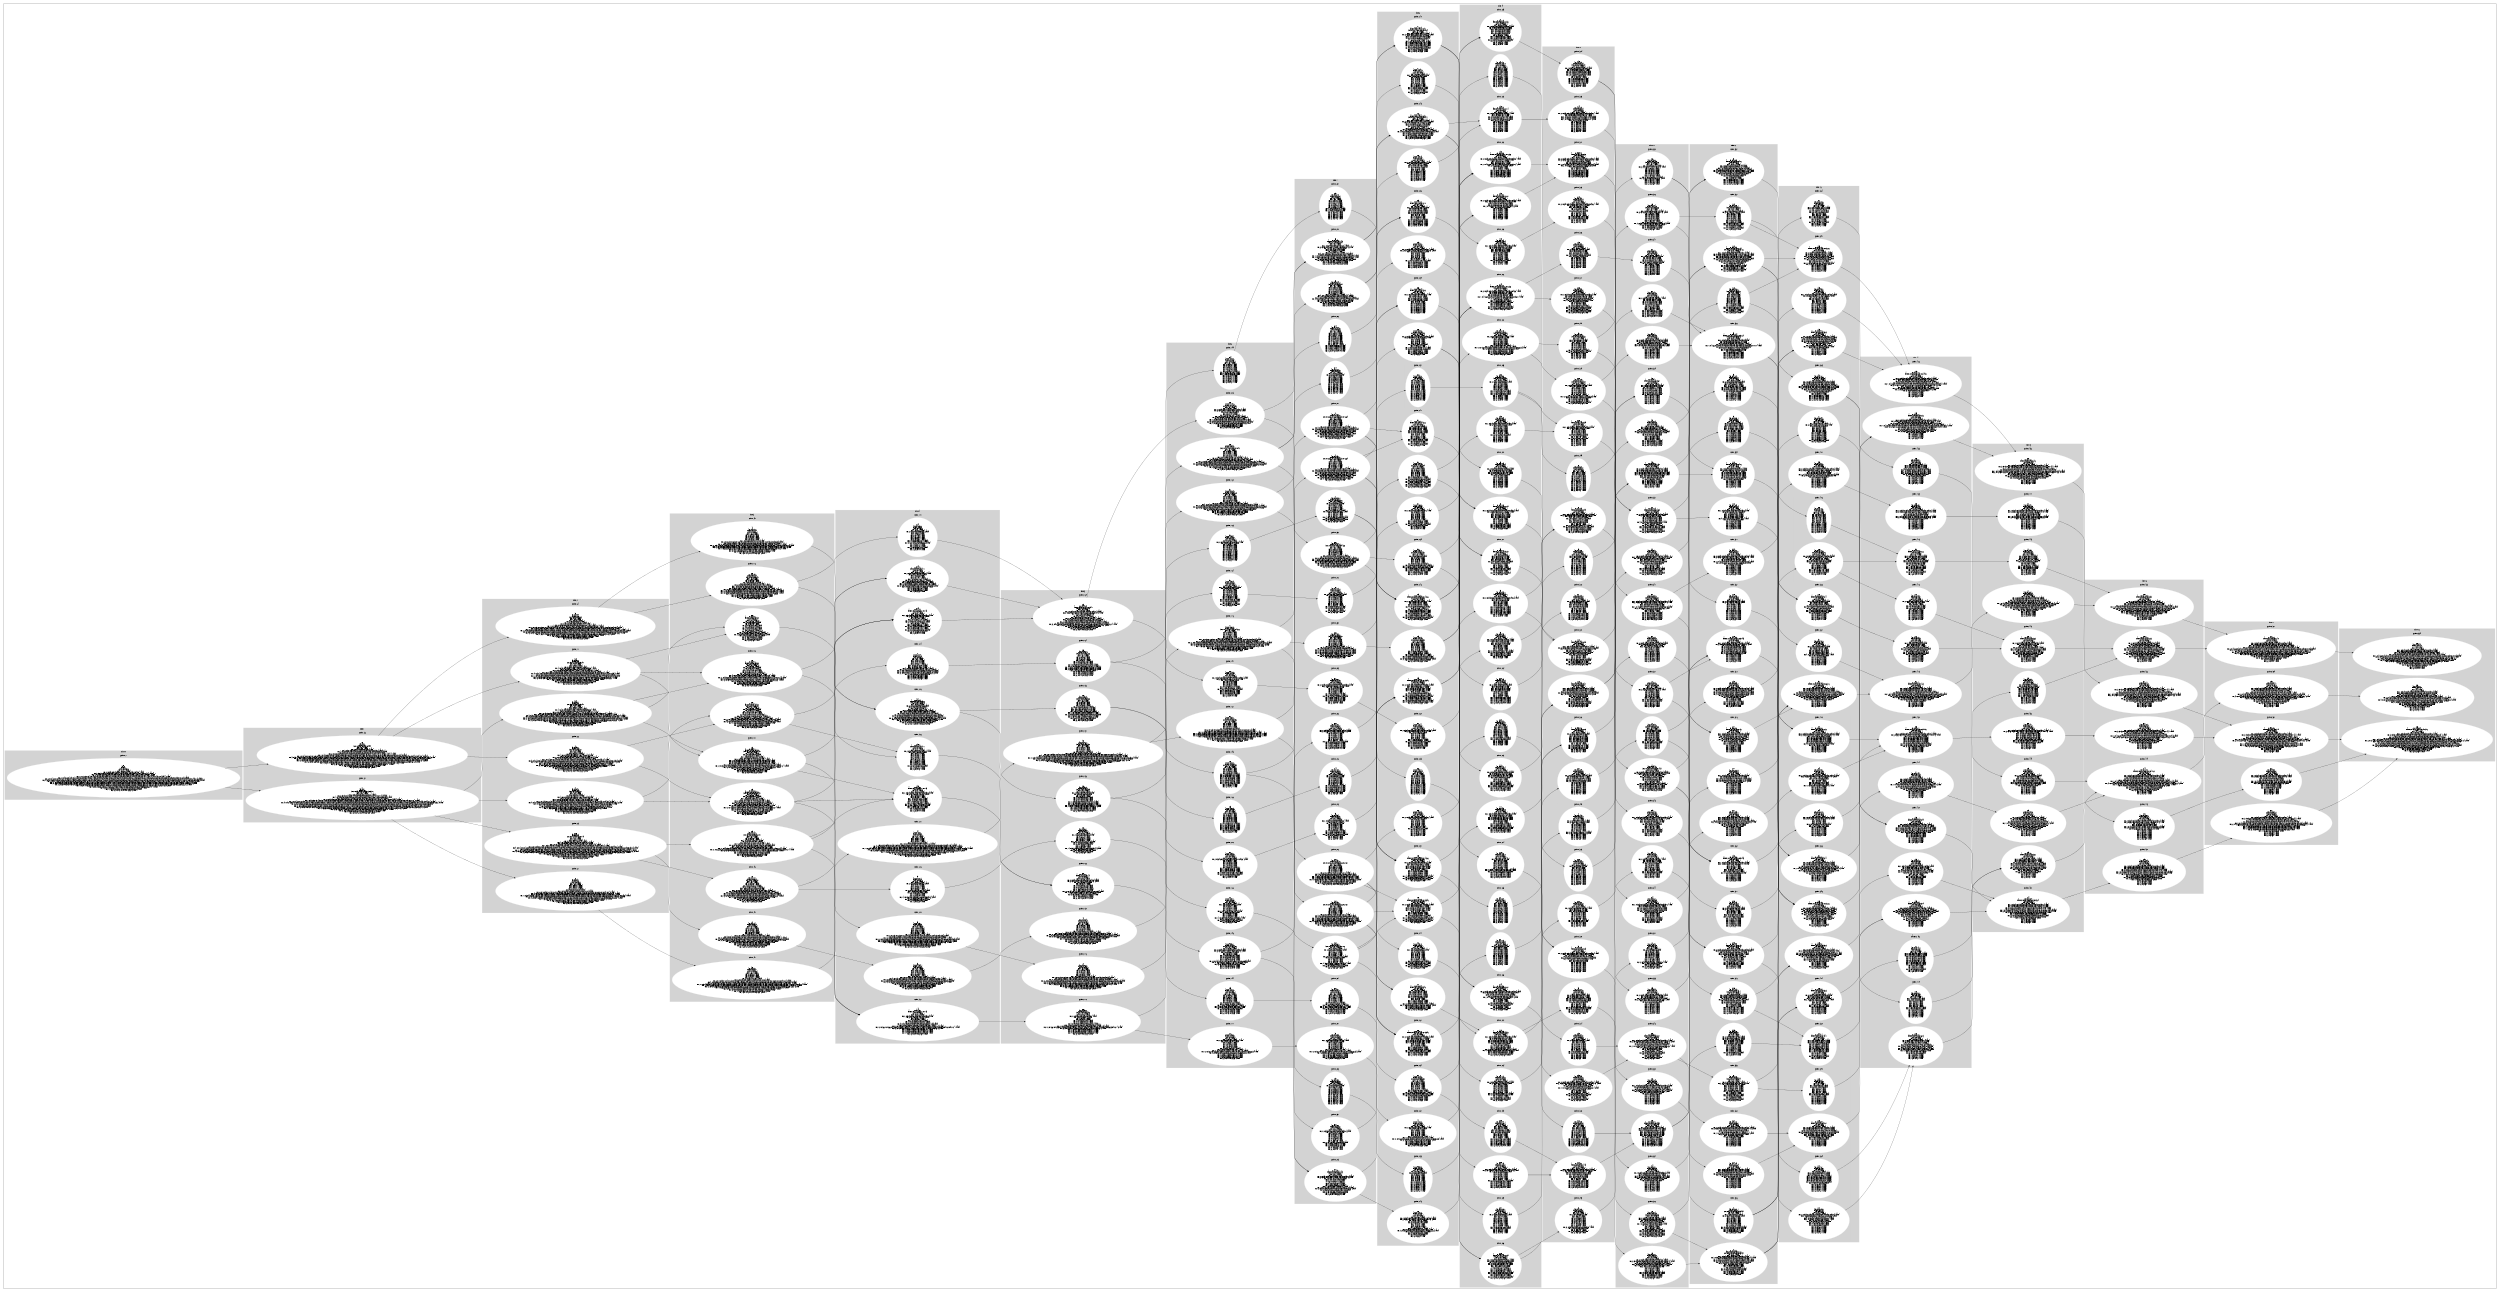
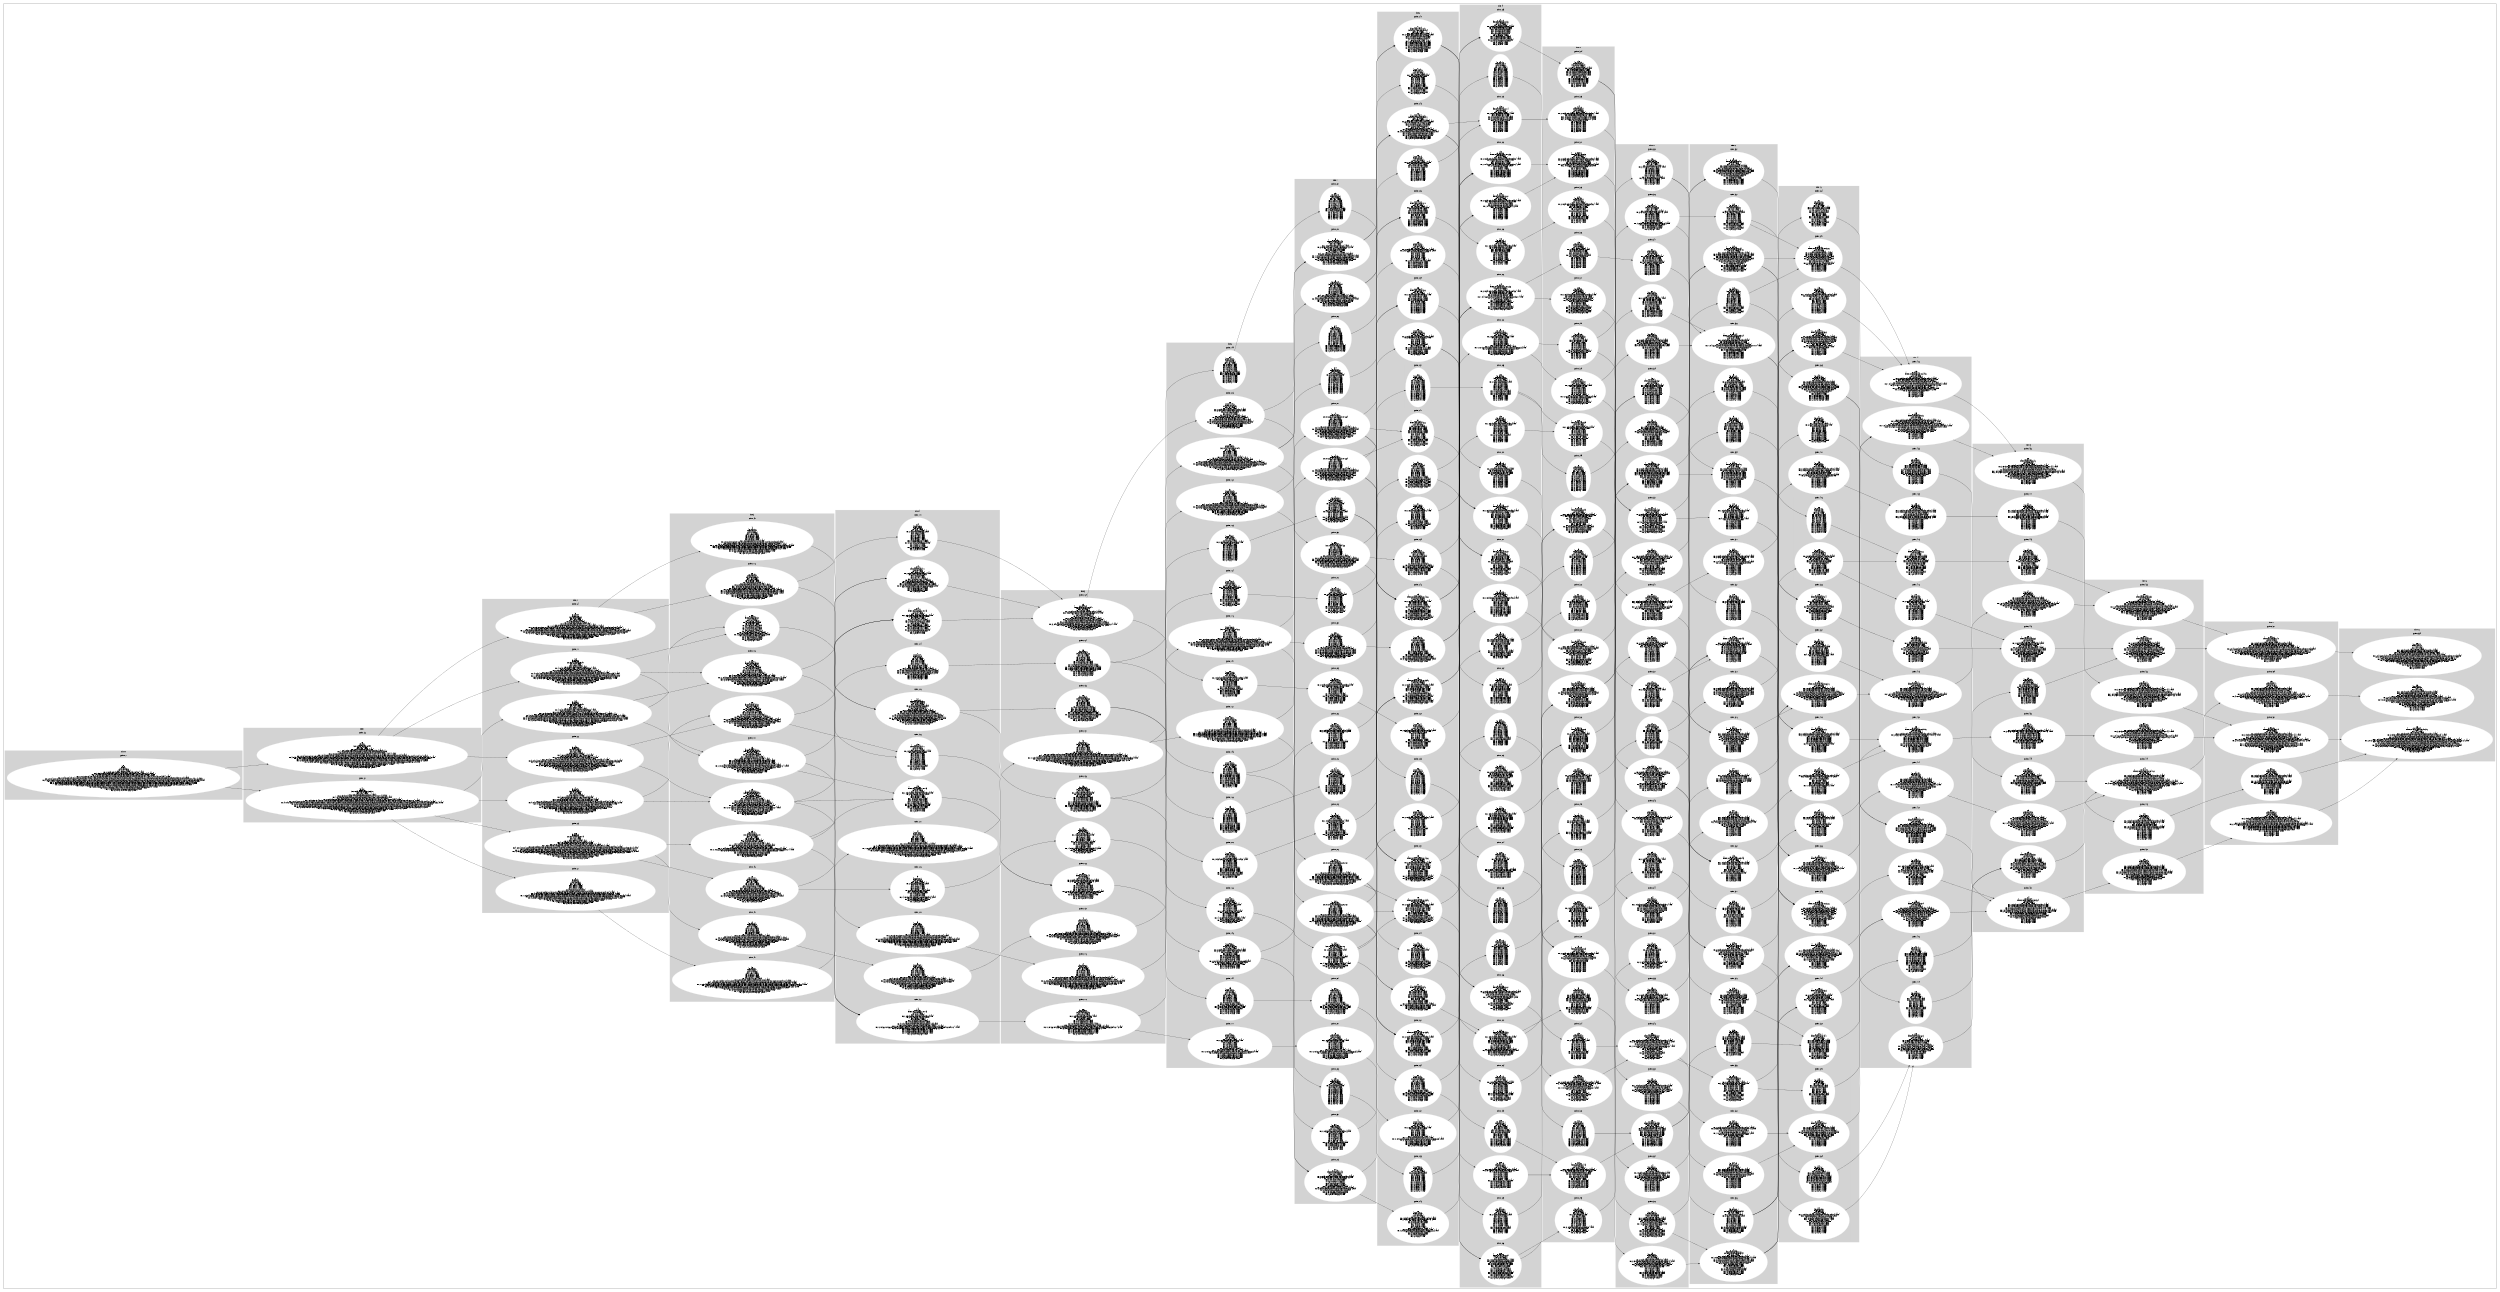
(1916, 937) -> (1916, 937)
